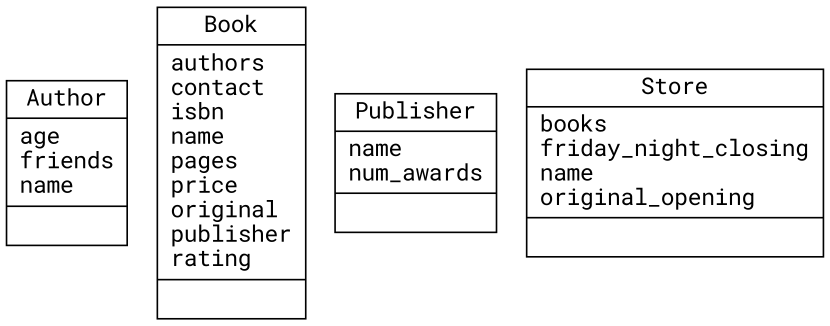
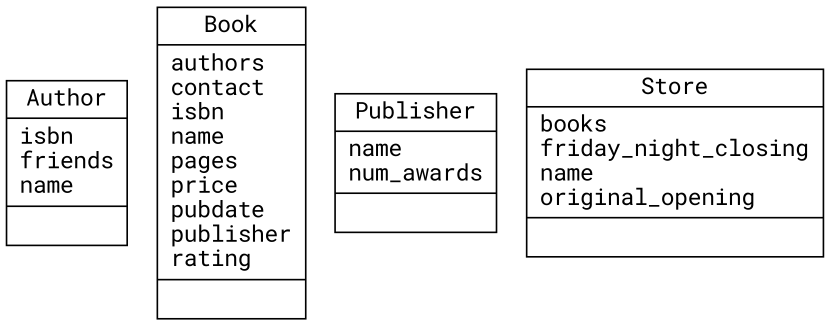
(40, 137) -> (47, 137)
(225, 210) -> (218, 210)
